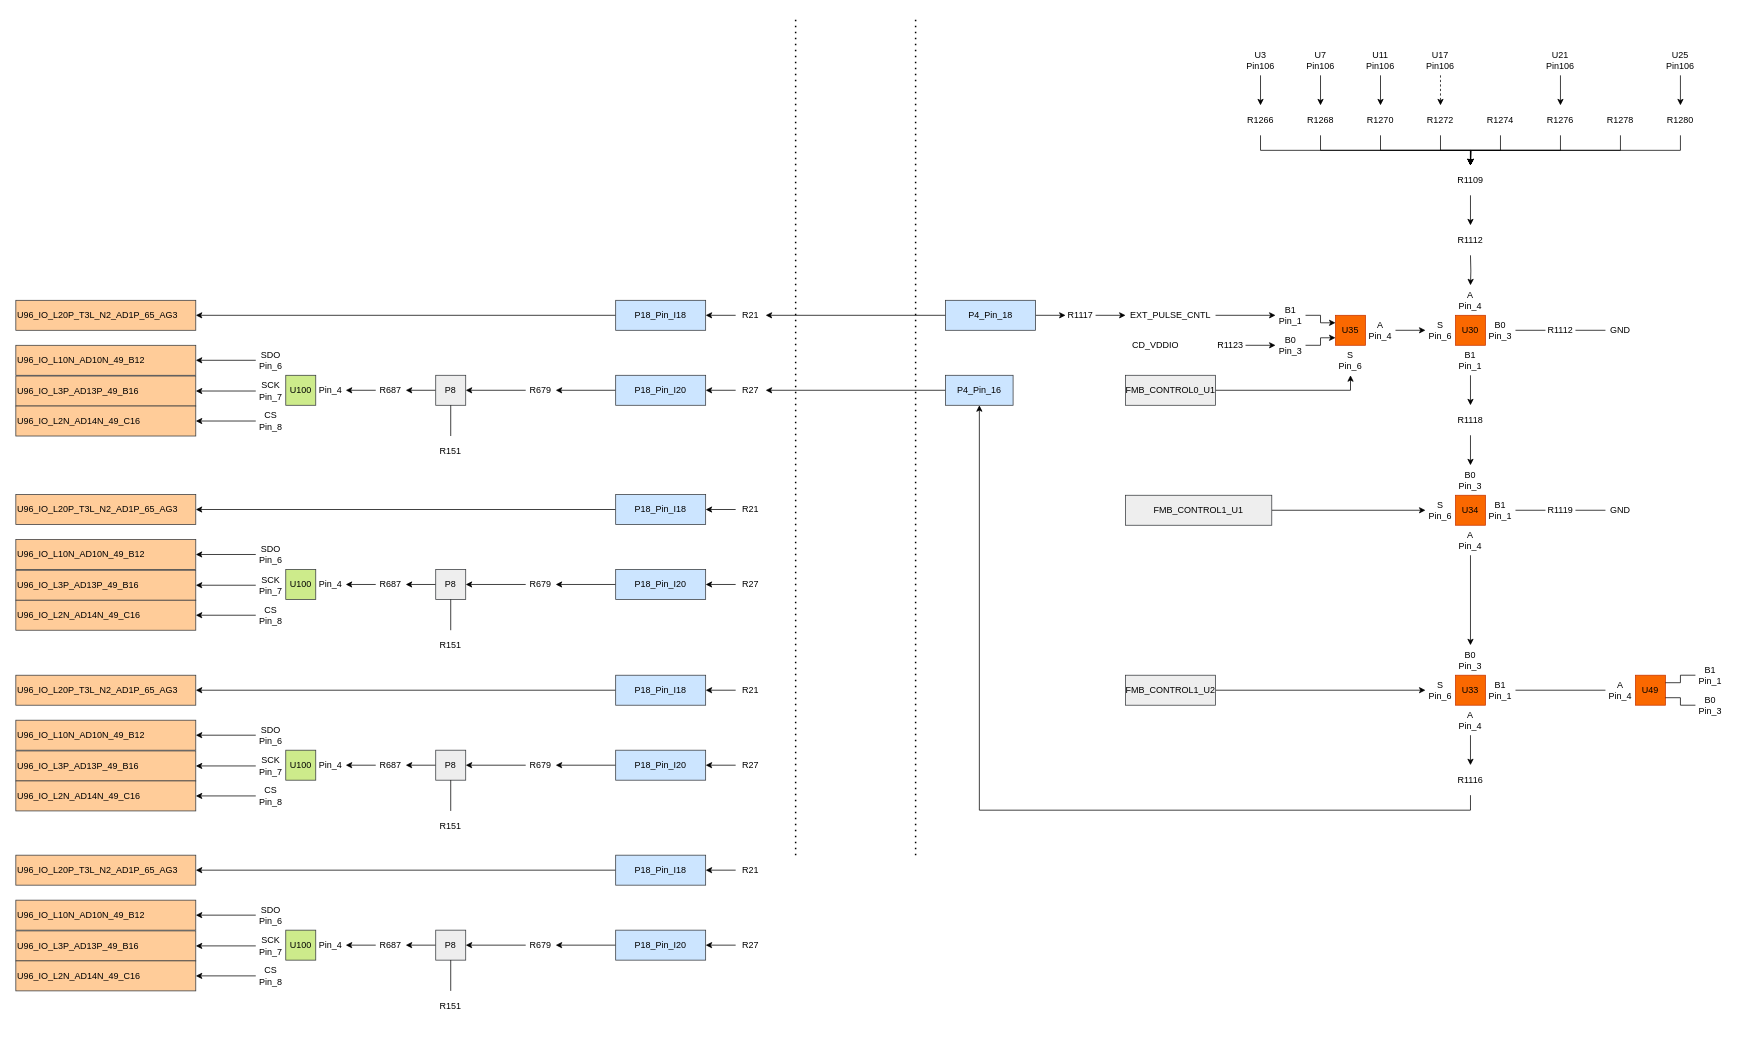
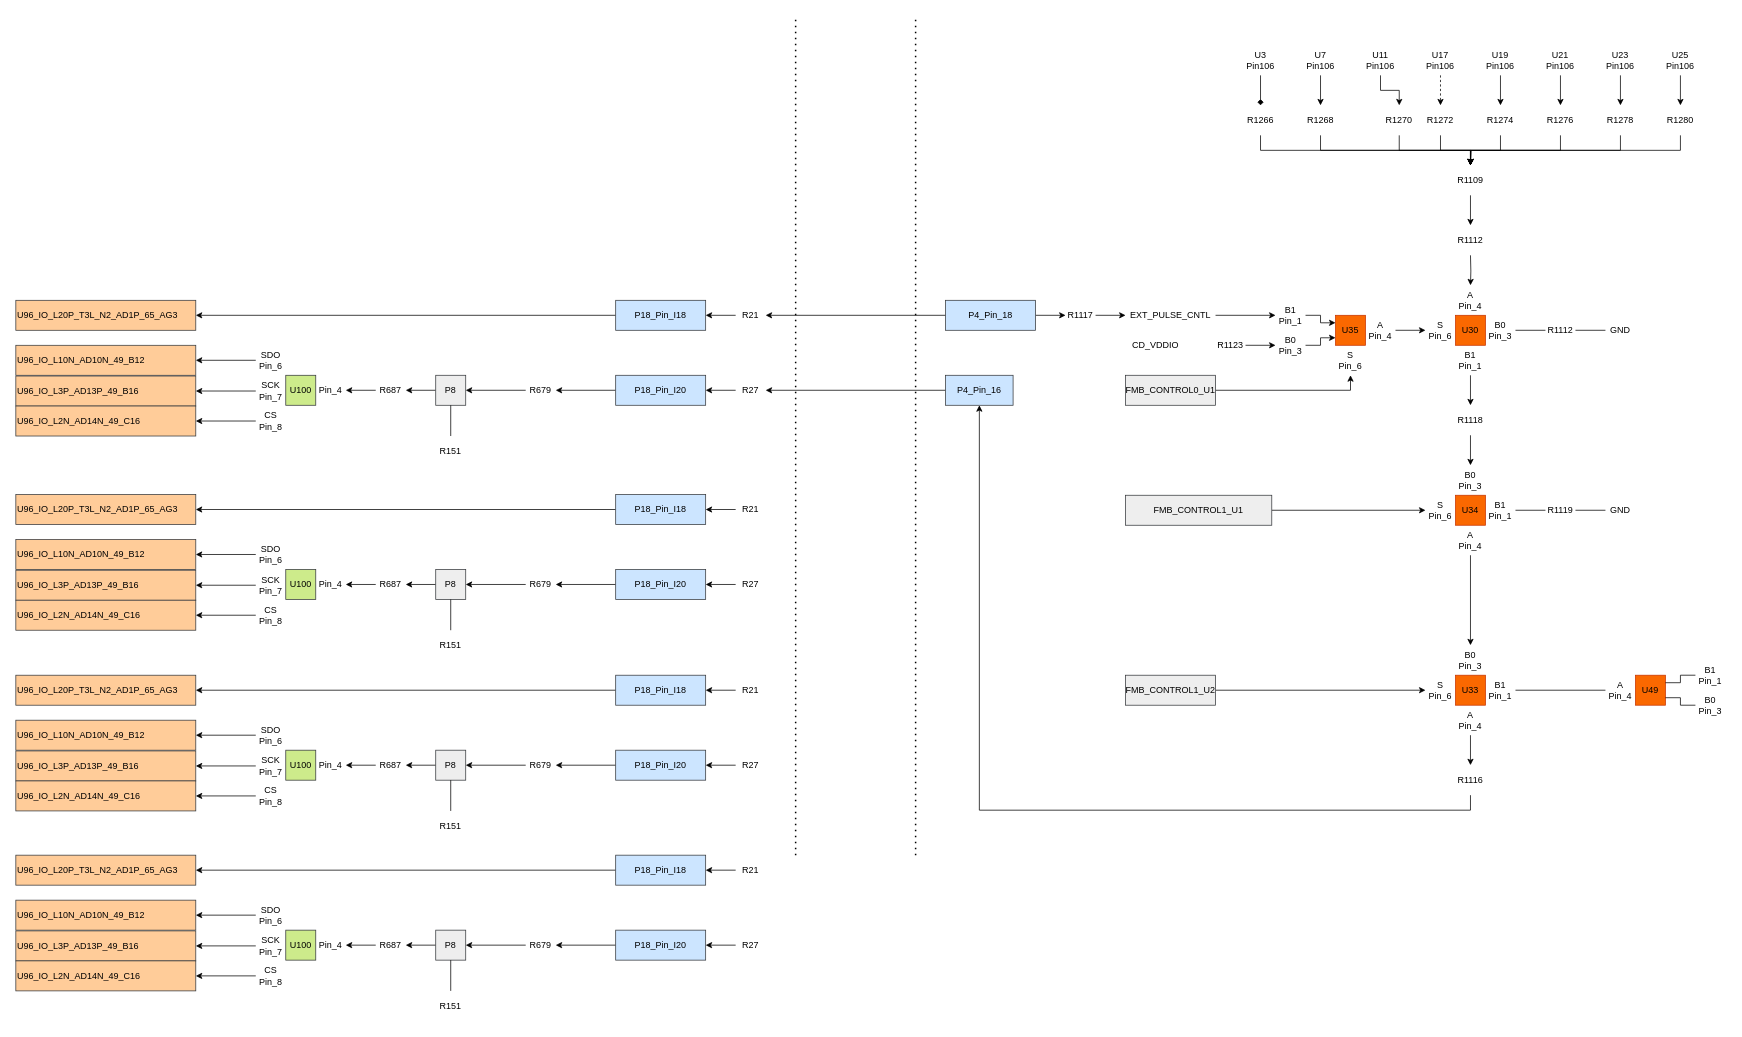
none -> (1500, 60)
none -> (1620, 60)
none -> (1500, 87)
none -> (1620, 87)
(1260, 99) -> (1260, 98)
(1380, 120) -> (1399, 120)
